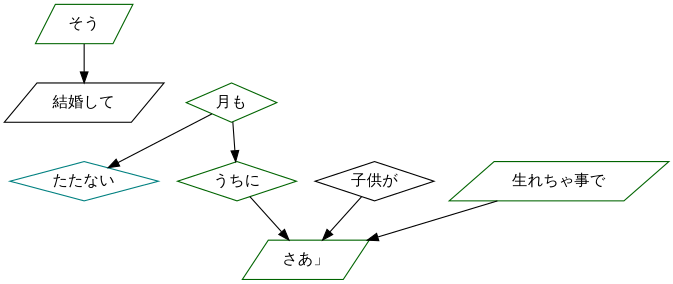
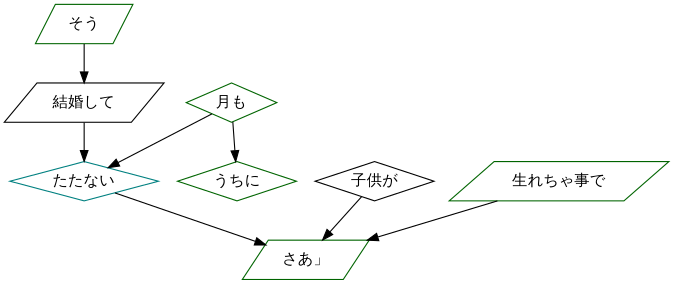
none -> (84, 137)
(266, 214) -> (185, 217)
